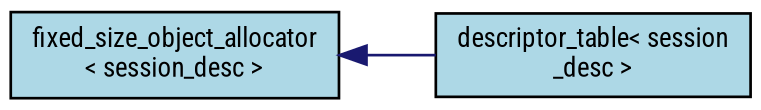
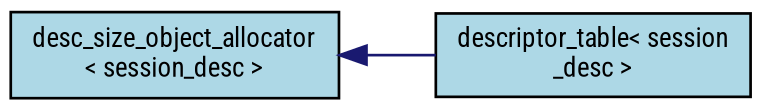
(175, 55) -> (175, 55)
